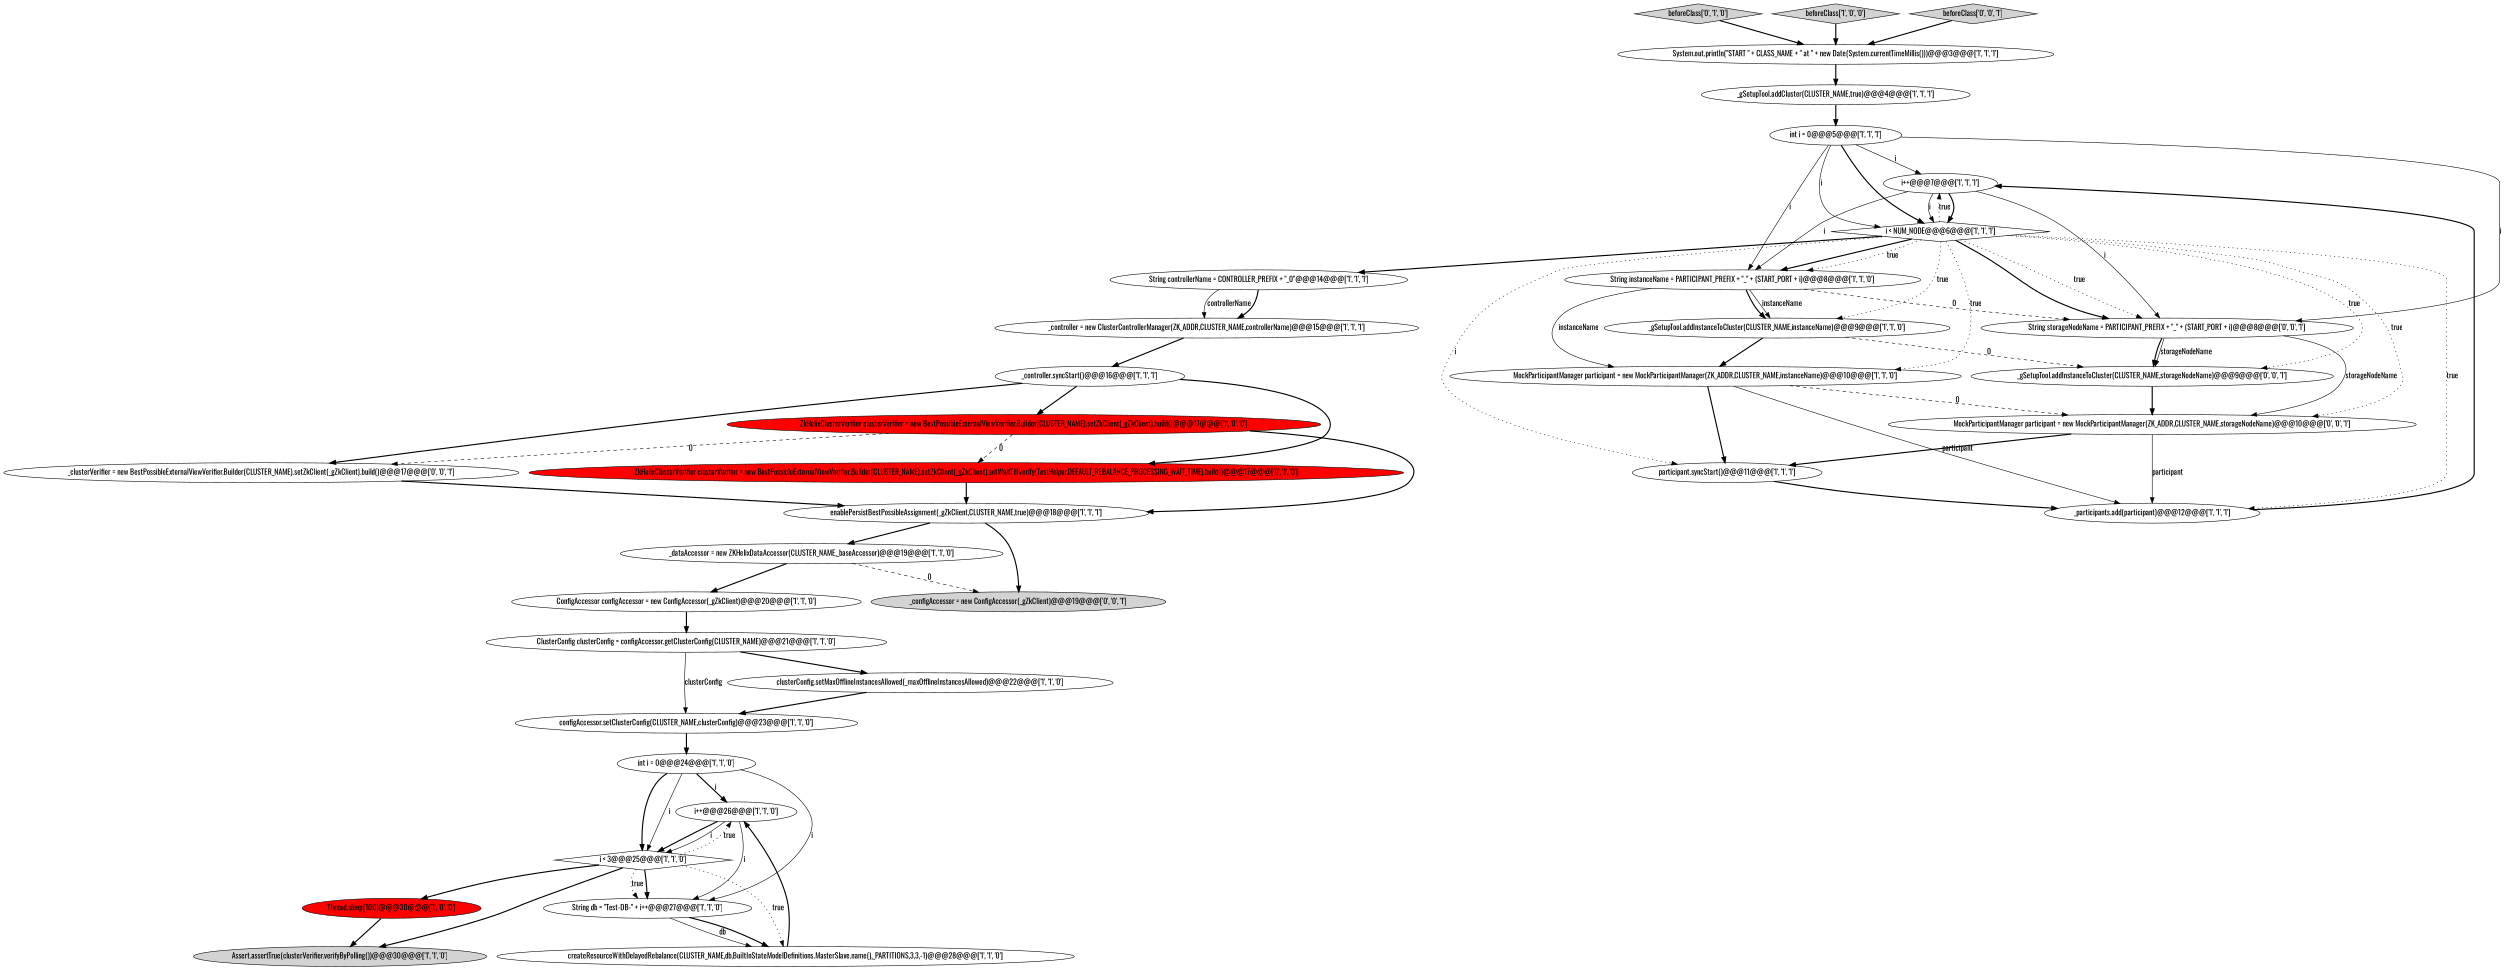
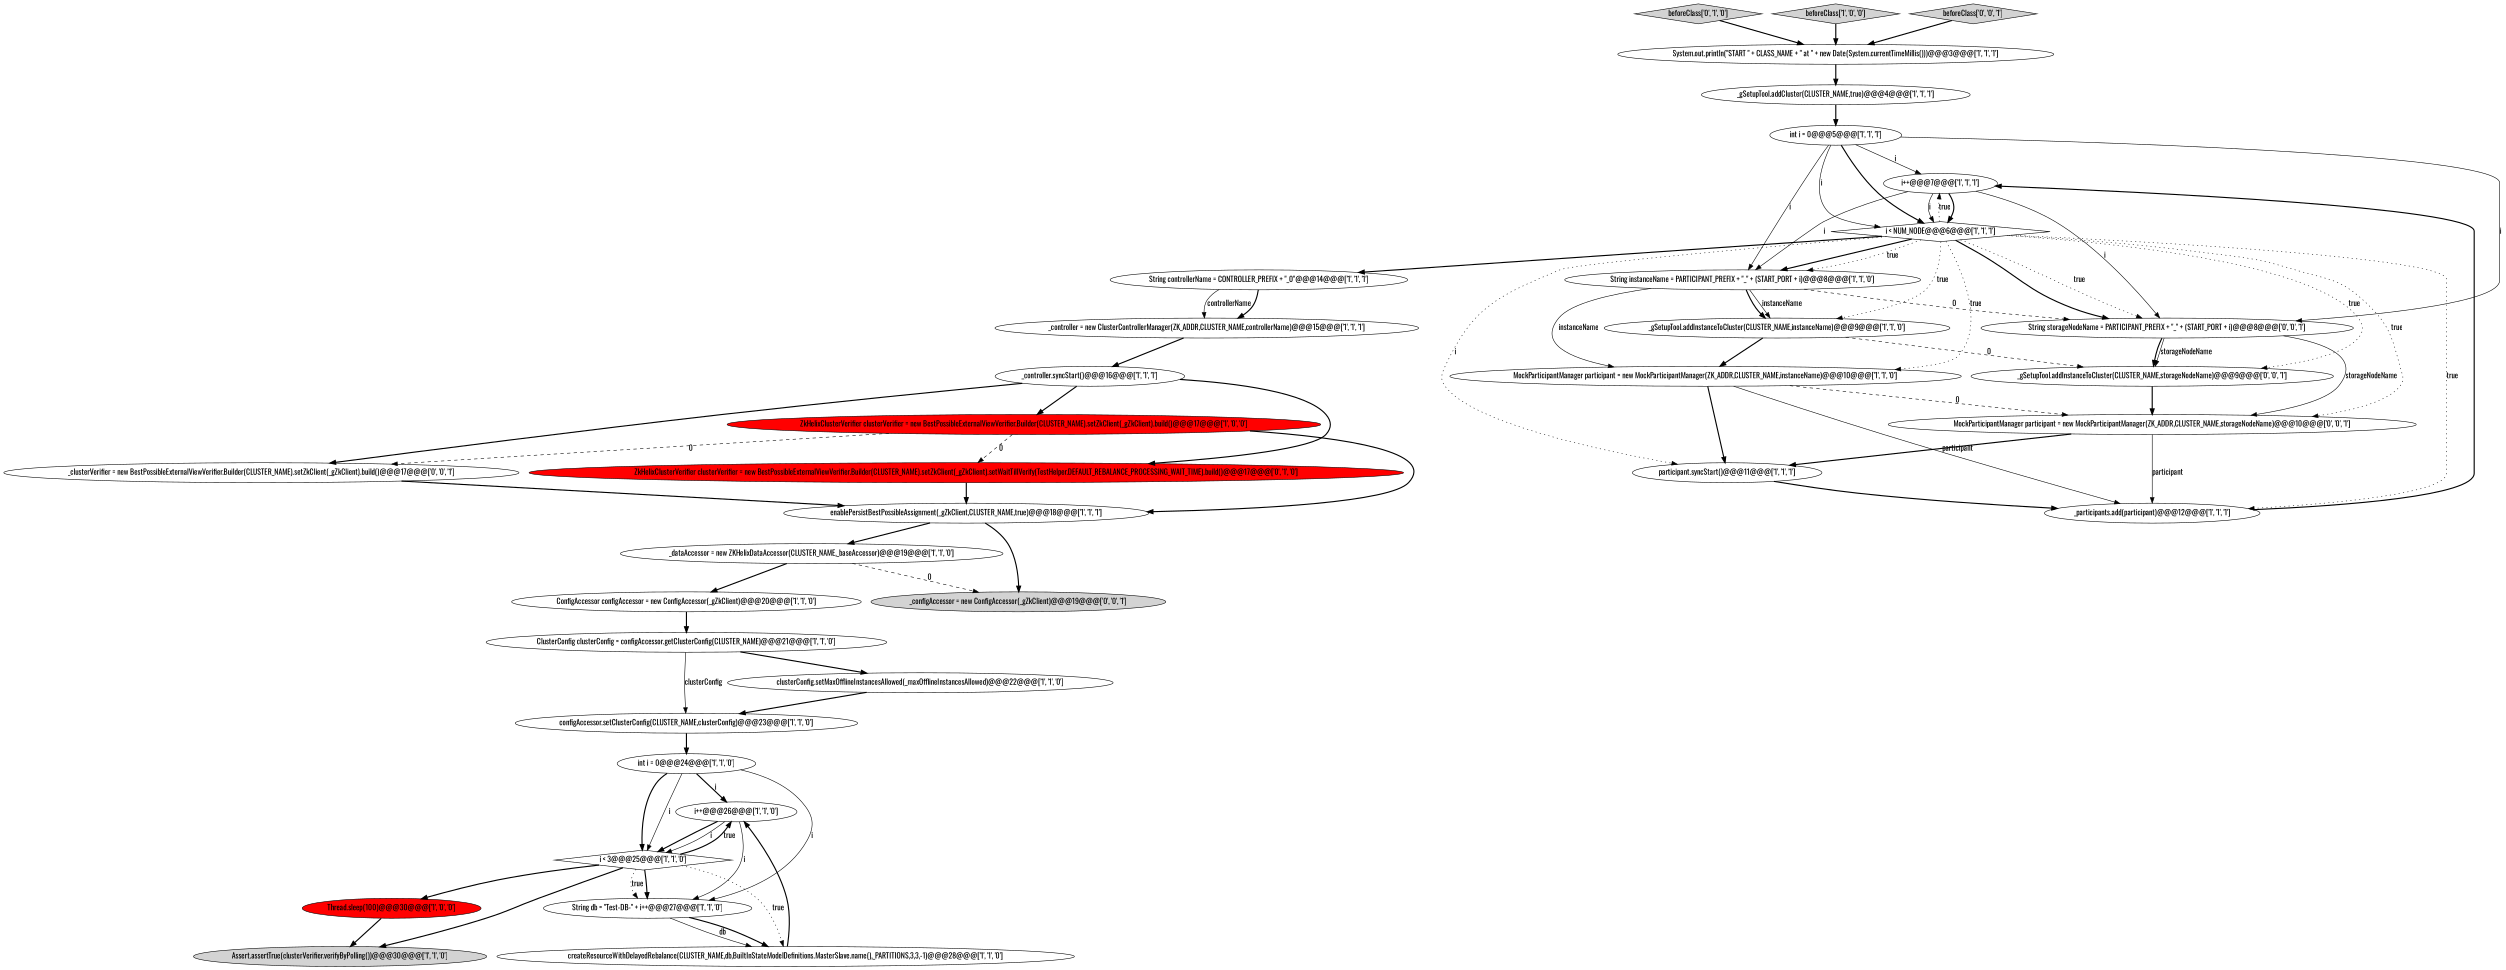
(707, 845) -> (707, 845)
